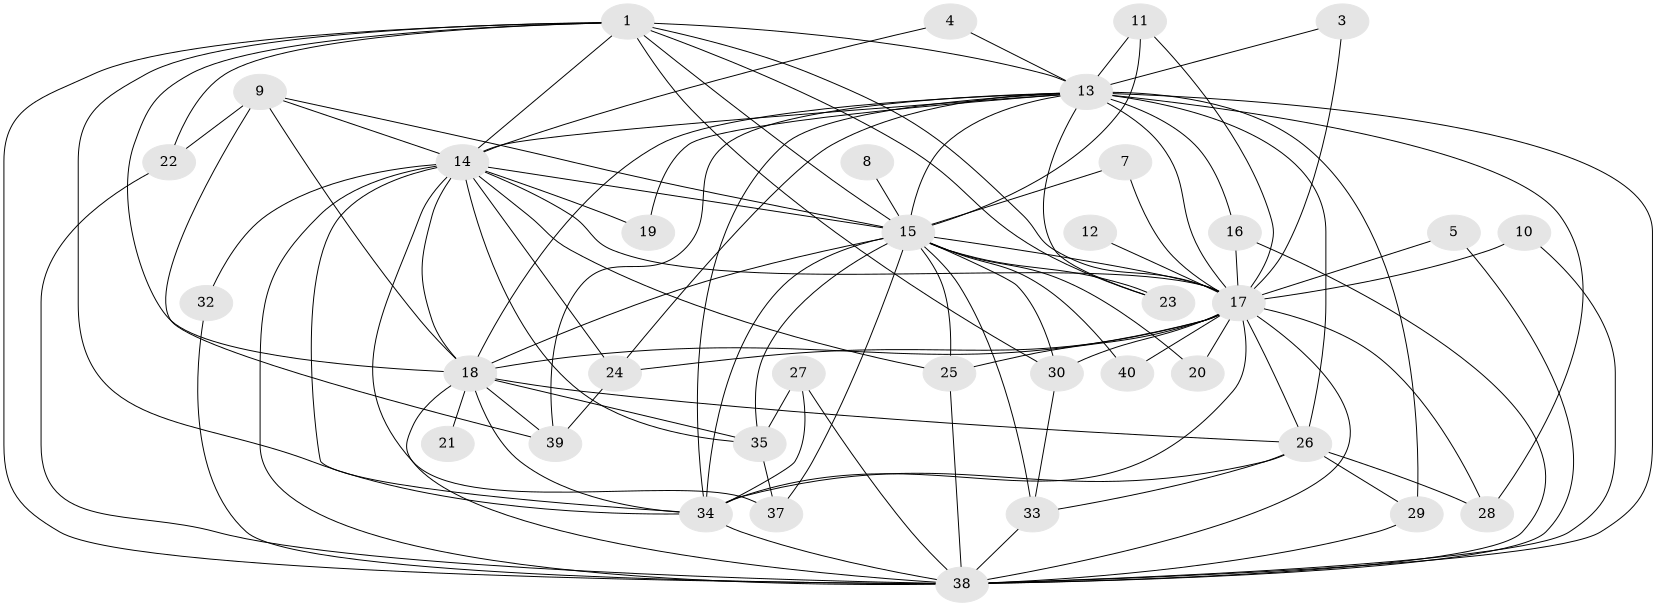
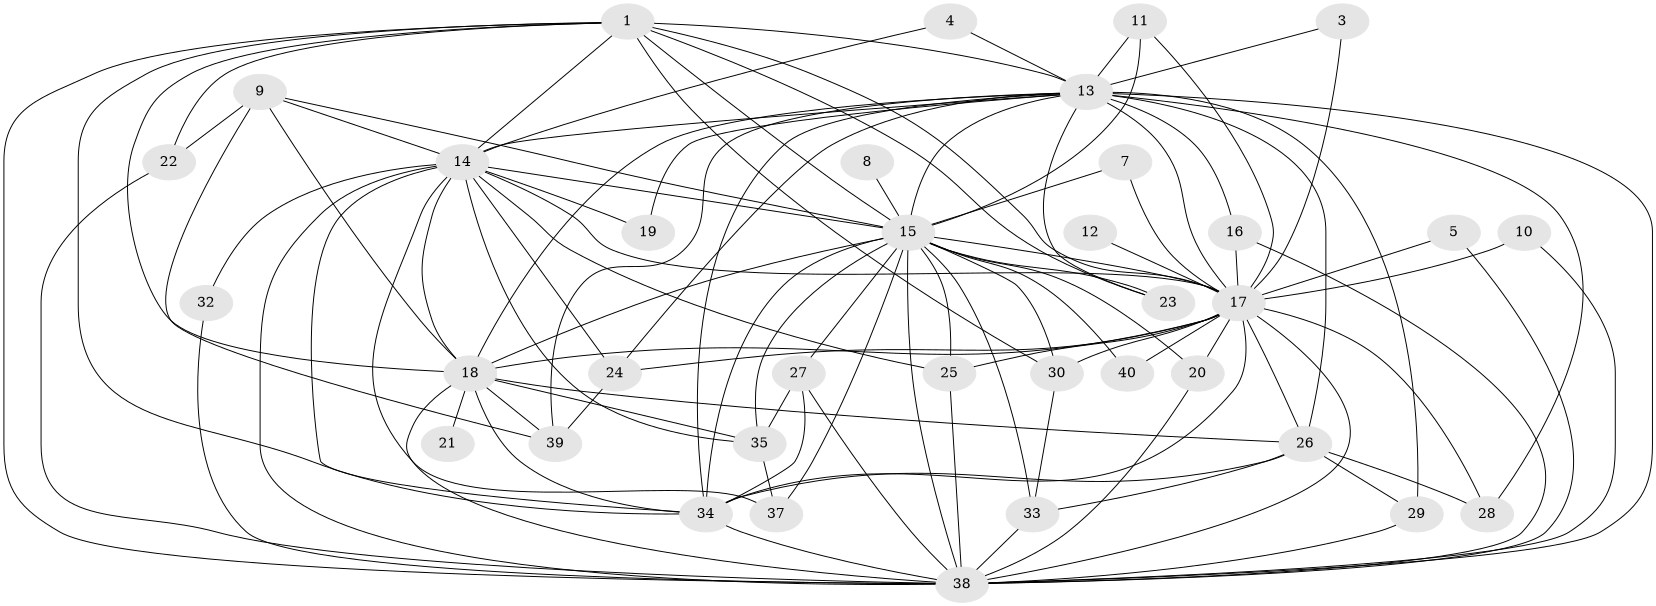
none -> (854, 303)
none -> (917, 411)
none -> (1112, 490)
